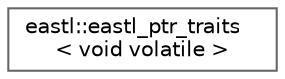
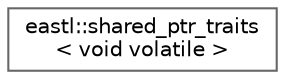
(143, 40) -> (143, 40)
